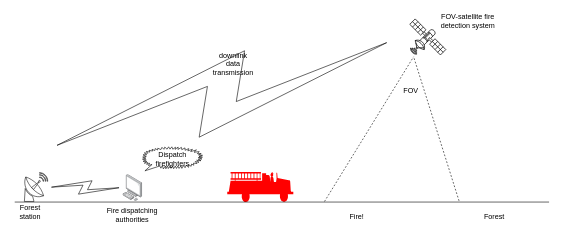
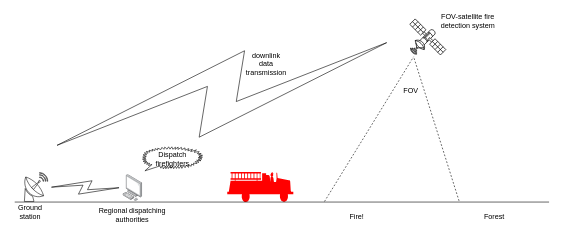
(233, 64) -> (266, 64)
(30, 212) -> (30, 212)
(132, 215) -> (132, 215)
